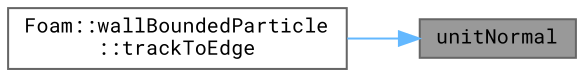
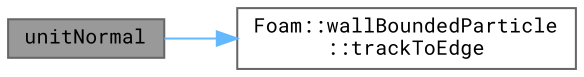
(373, 39) -> (190, 39)
